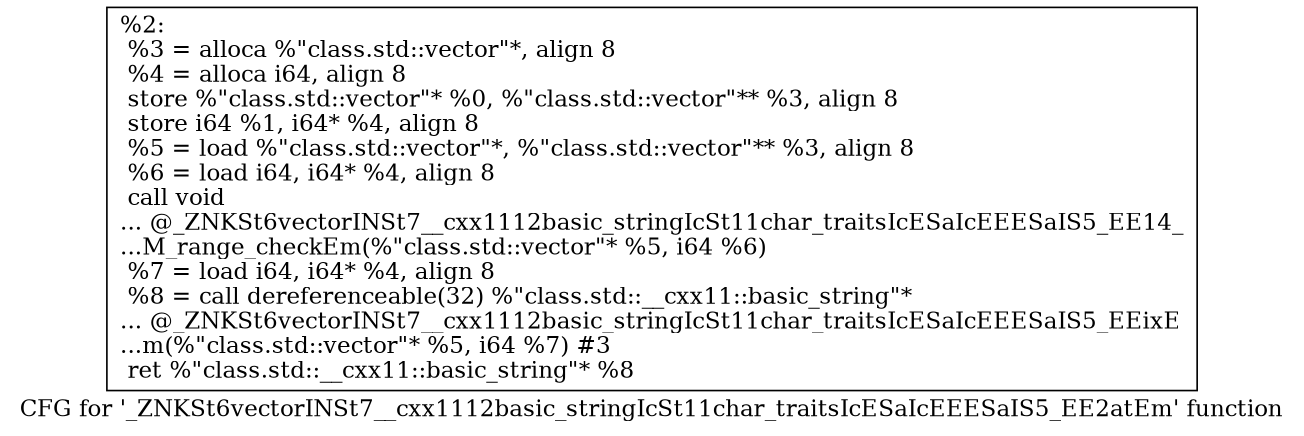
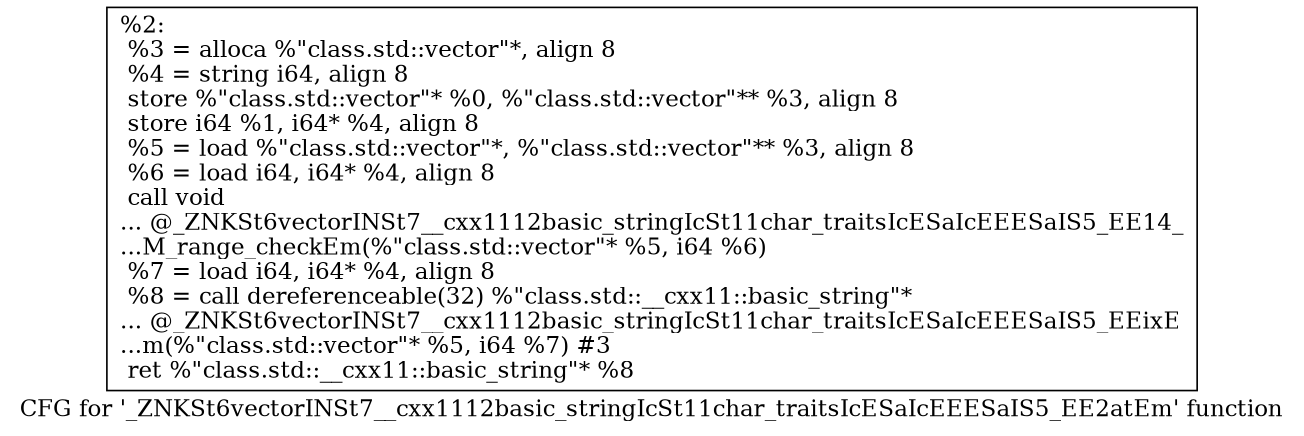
(264, 75) -> (265, 75)
